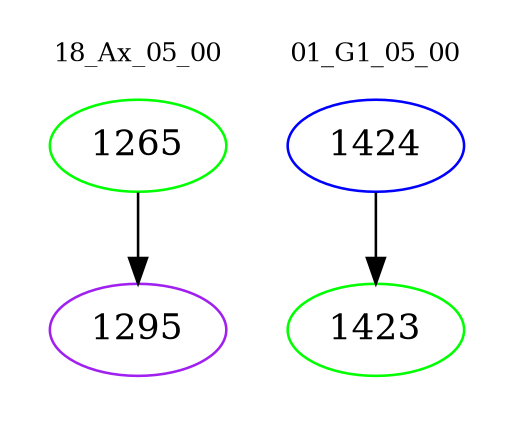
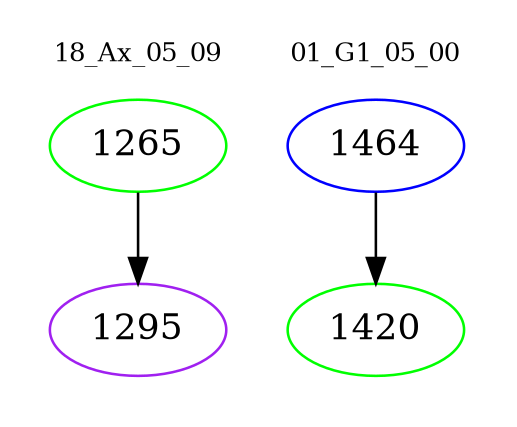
(138, 55) -> (138, 55)
(376, 146) -> (376, 146)
(376, 330) -> (376, 330)
